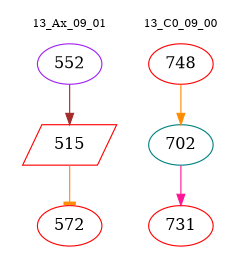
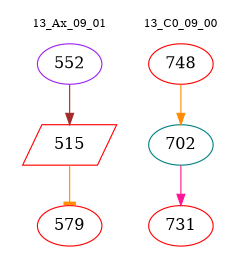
(70, 226) -> (70, 226)
